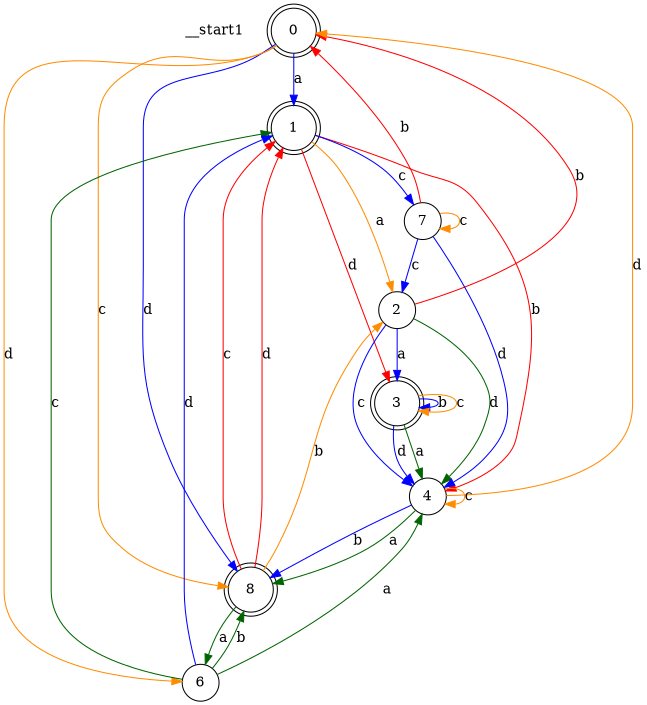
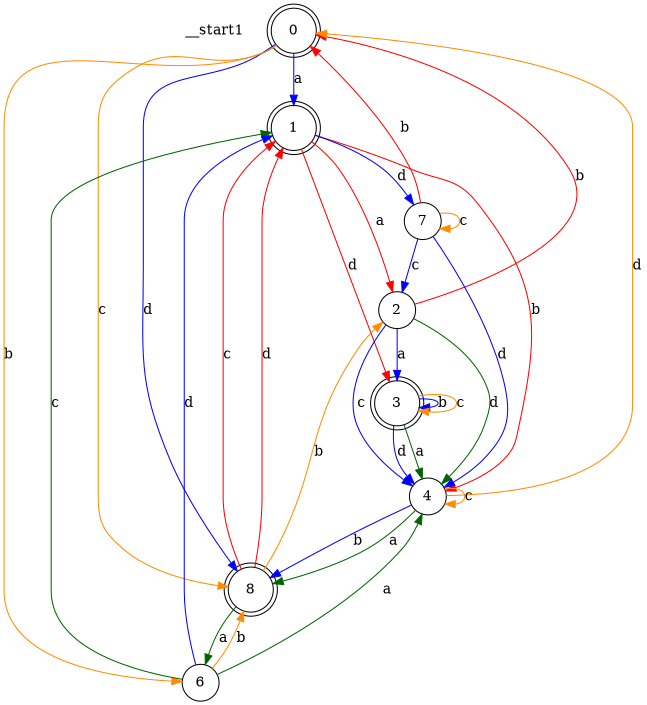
(402, 177) -> (402, 177)
(361, 206) -> (361, 206)
(9, 355) -> (9, 355)
(228, 646) -> (228, 646)
